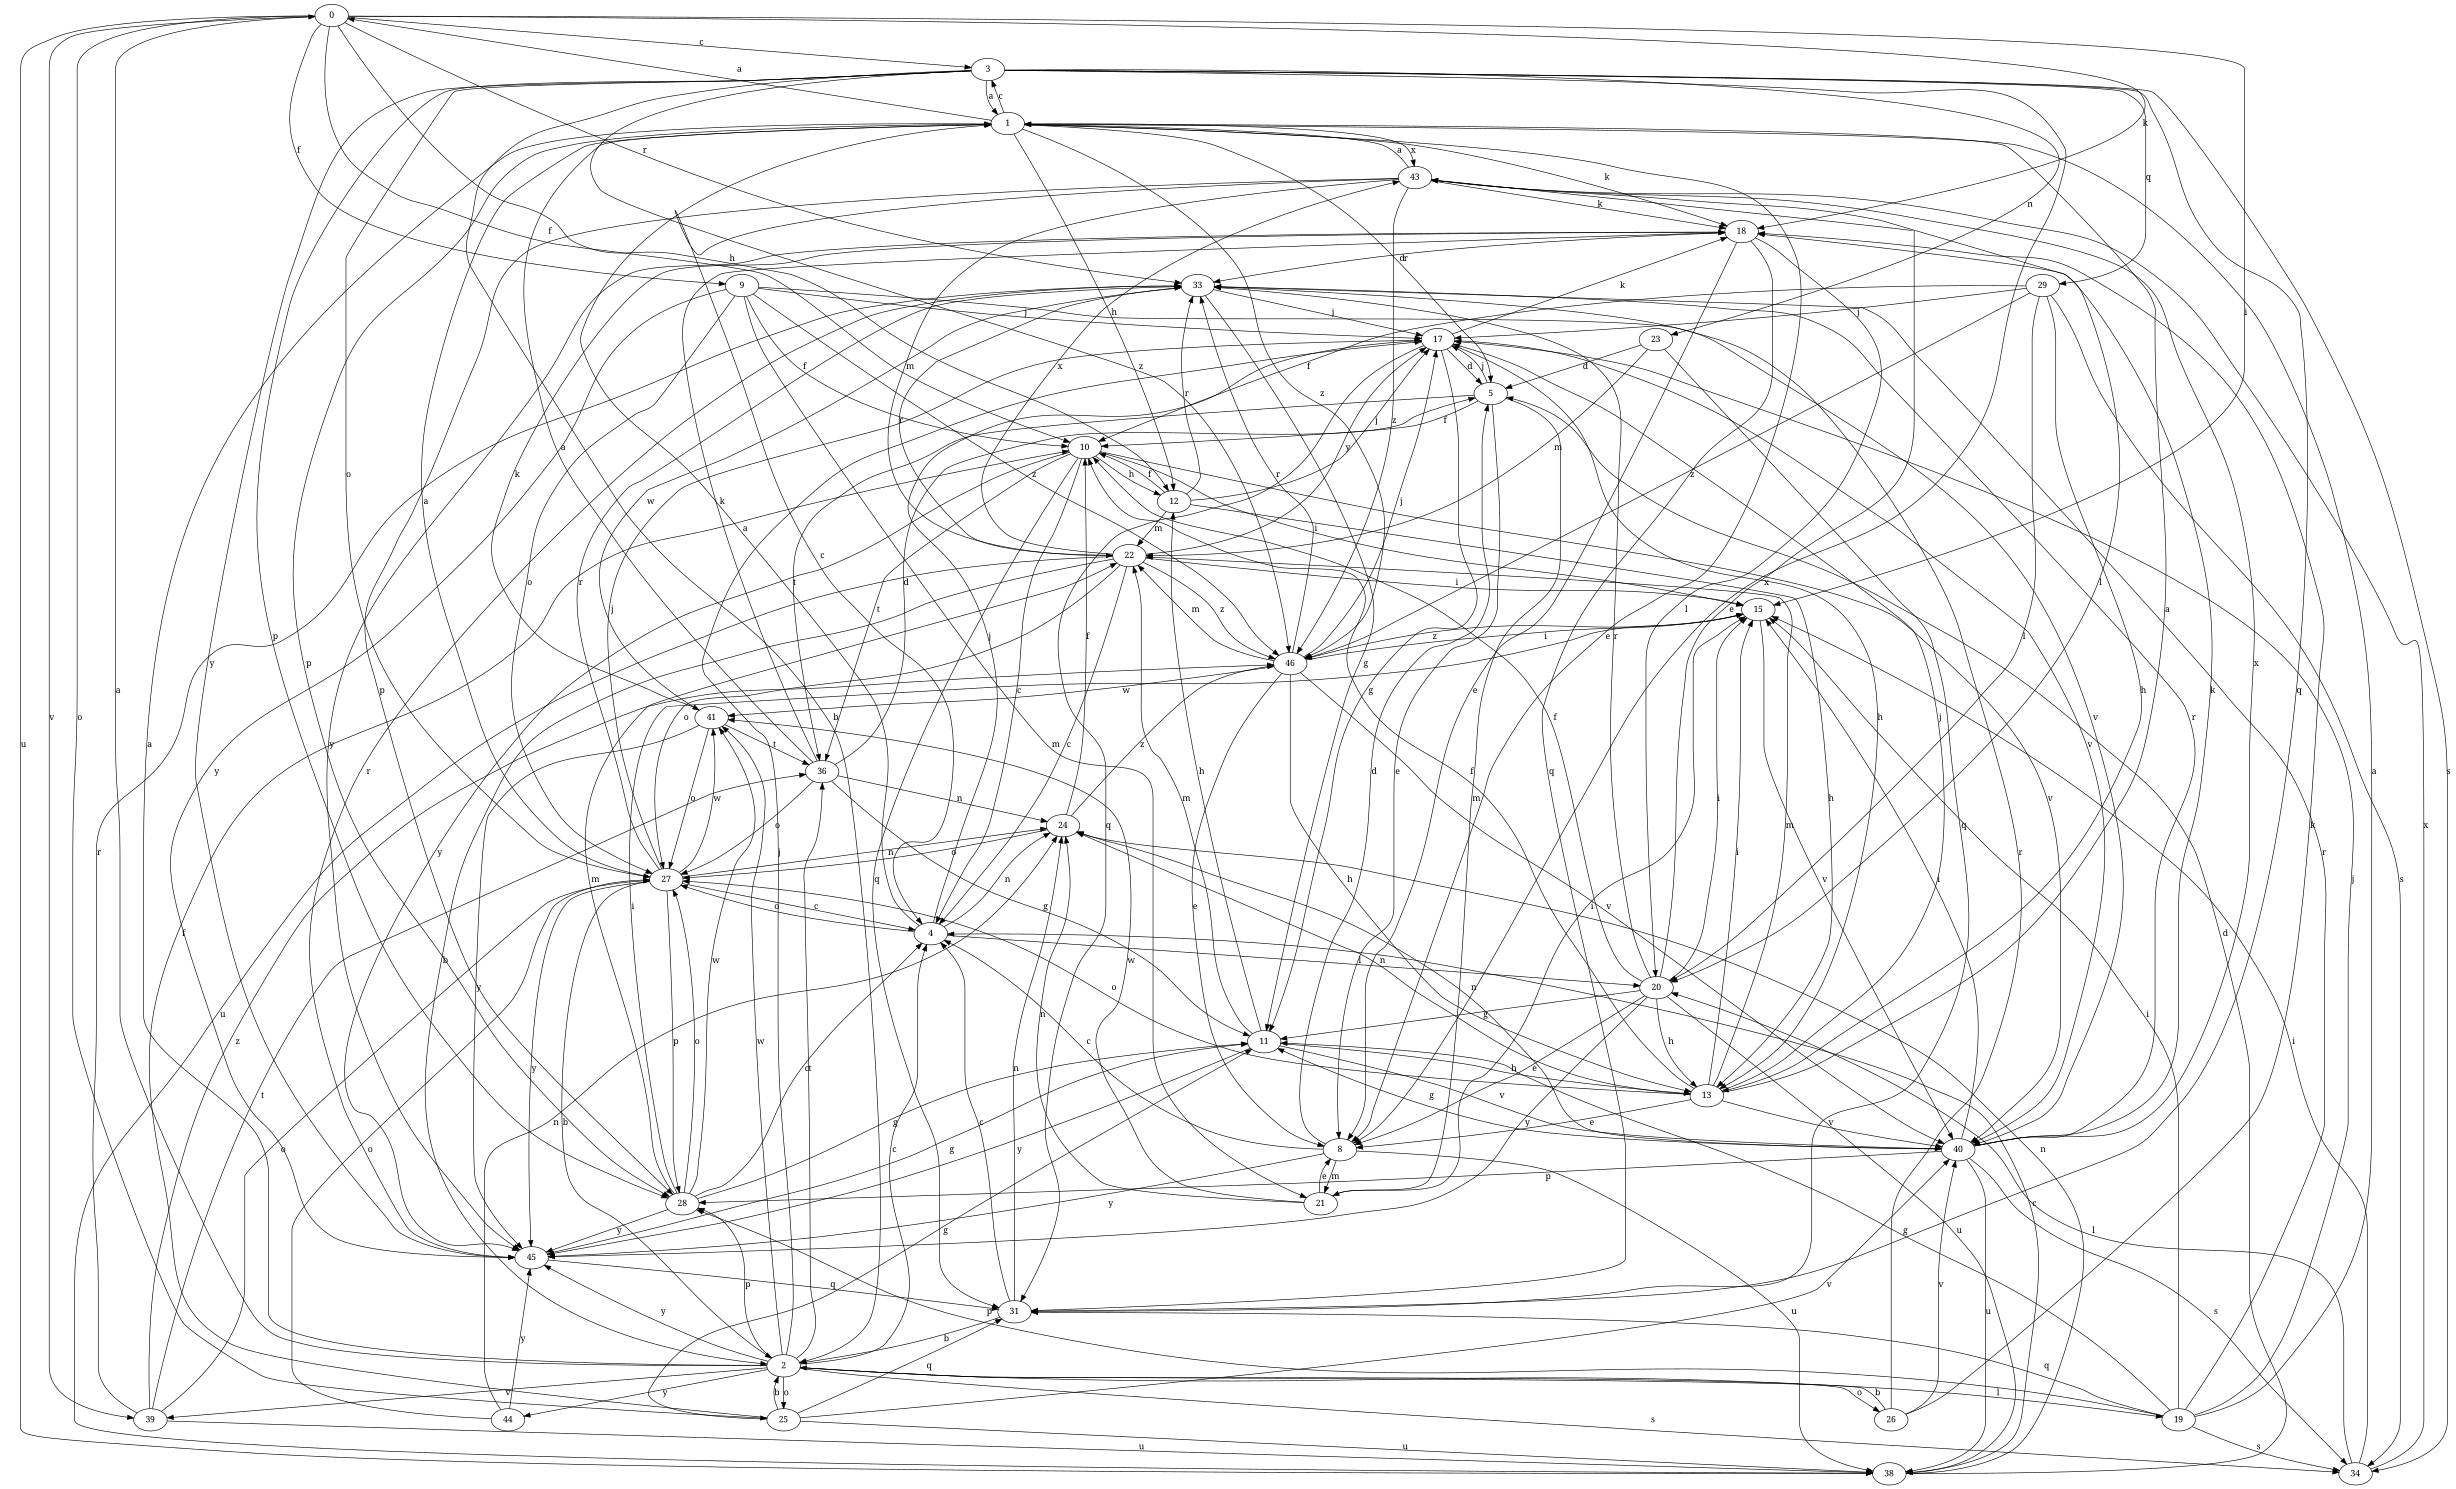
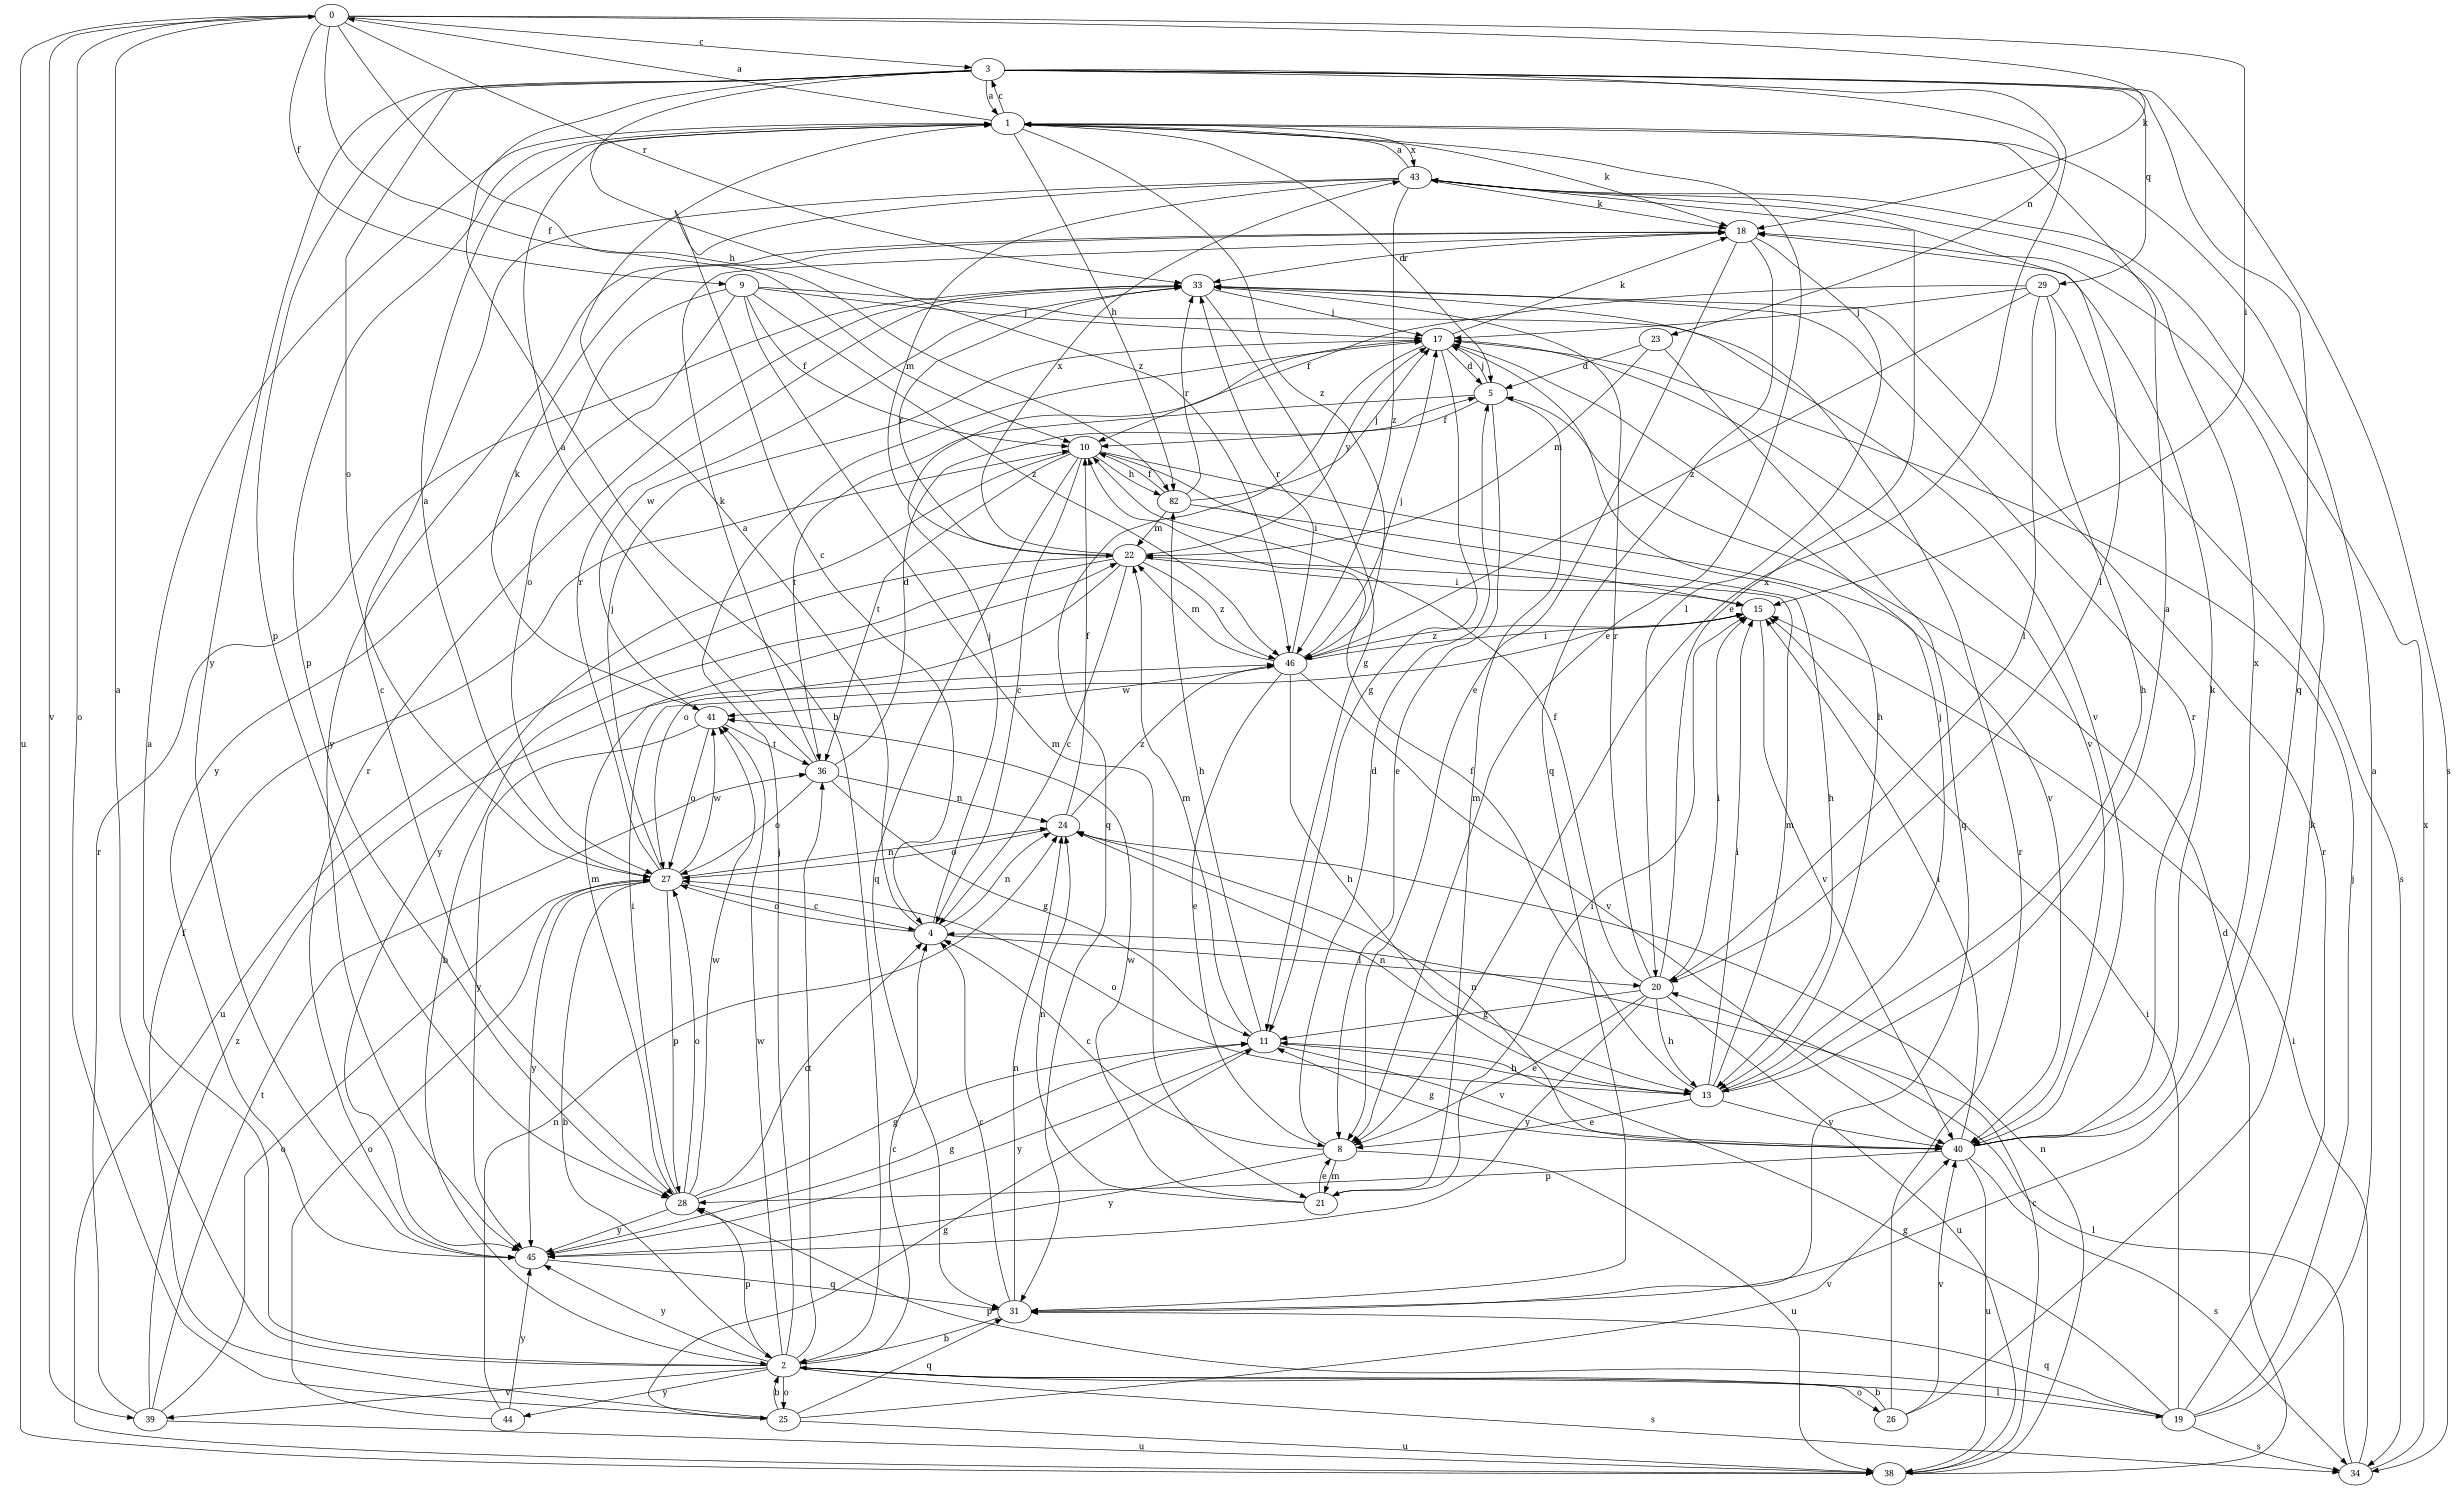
(1174, 502) -> (1174, 502)
(382, 691) -> (382, 691)
